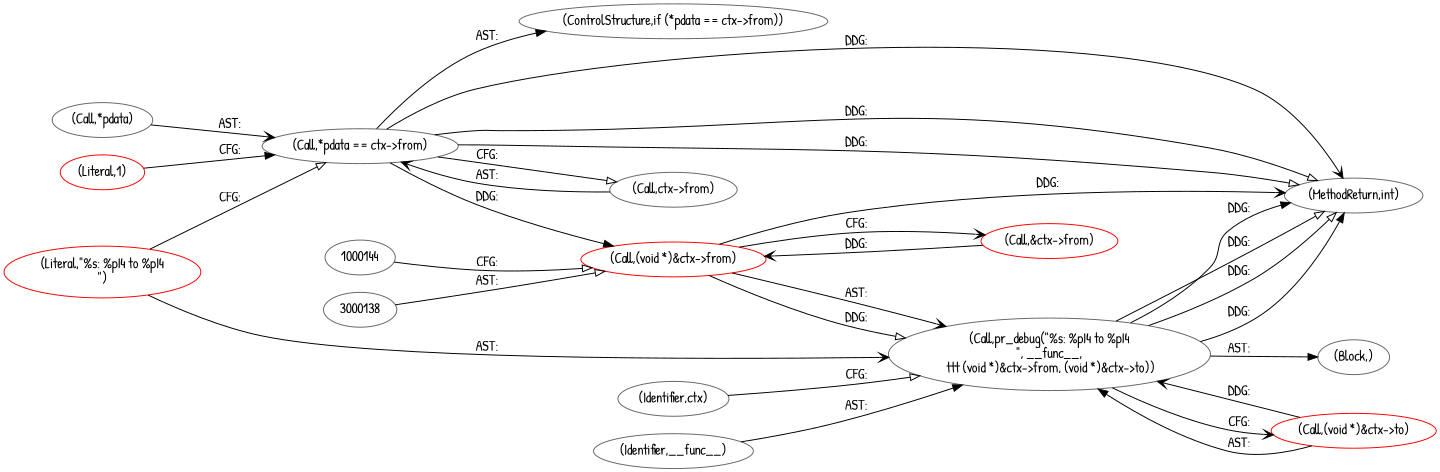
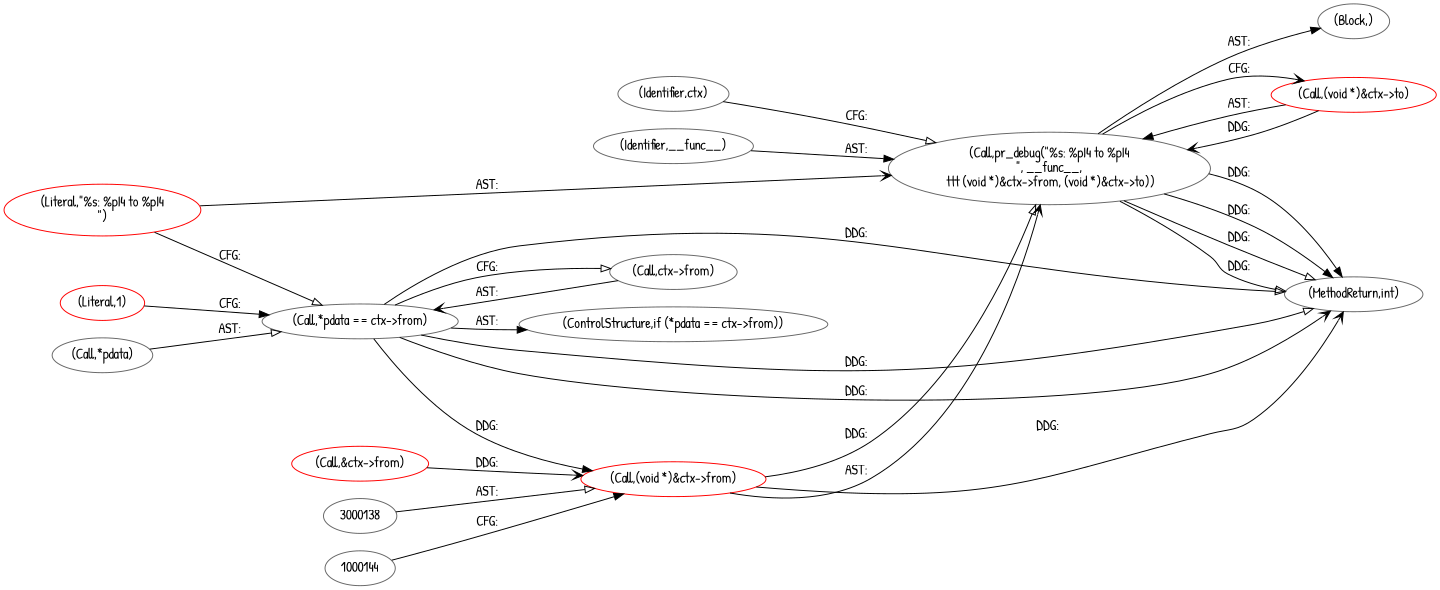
(208, 131) -> (211, 341)
(857, 233) -> none
(488, 271) -> (503, 529)
